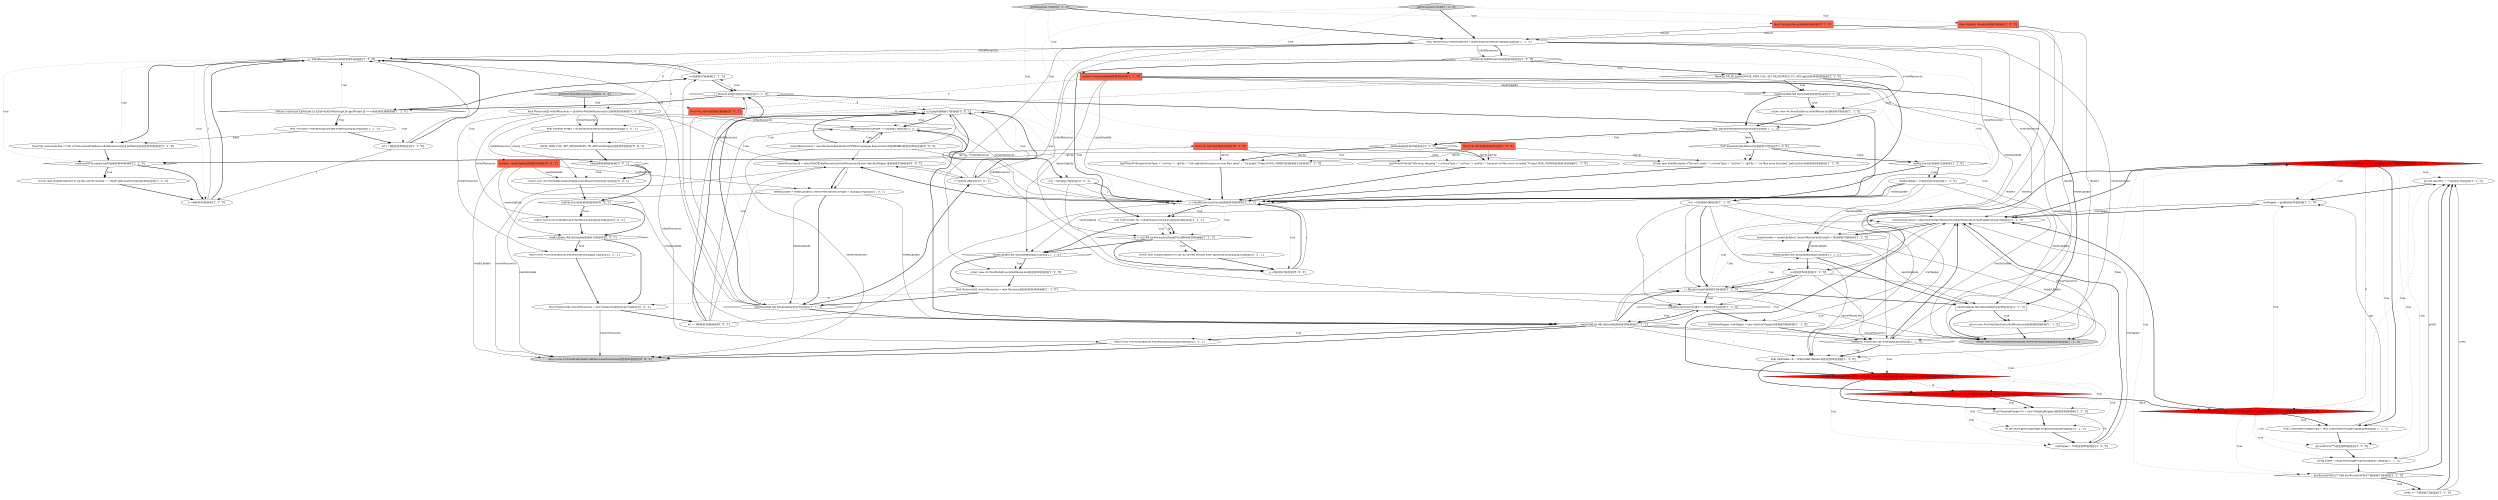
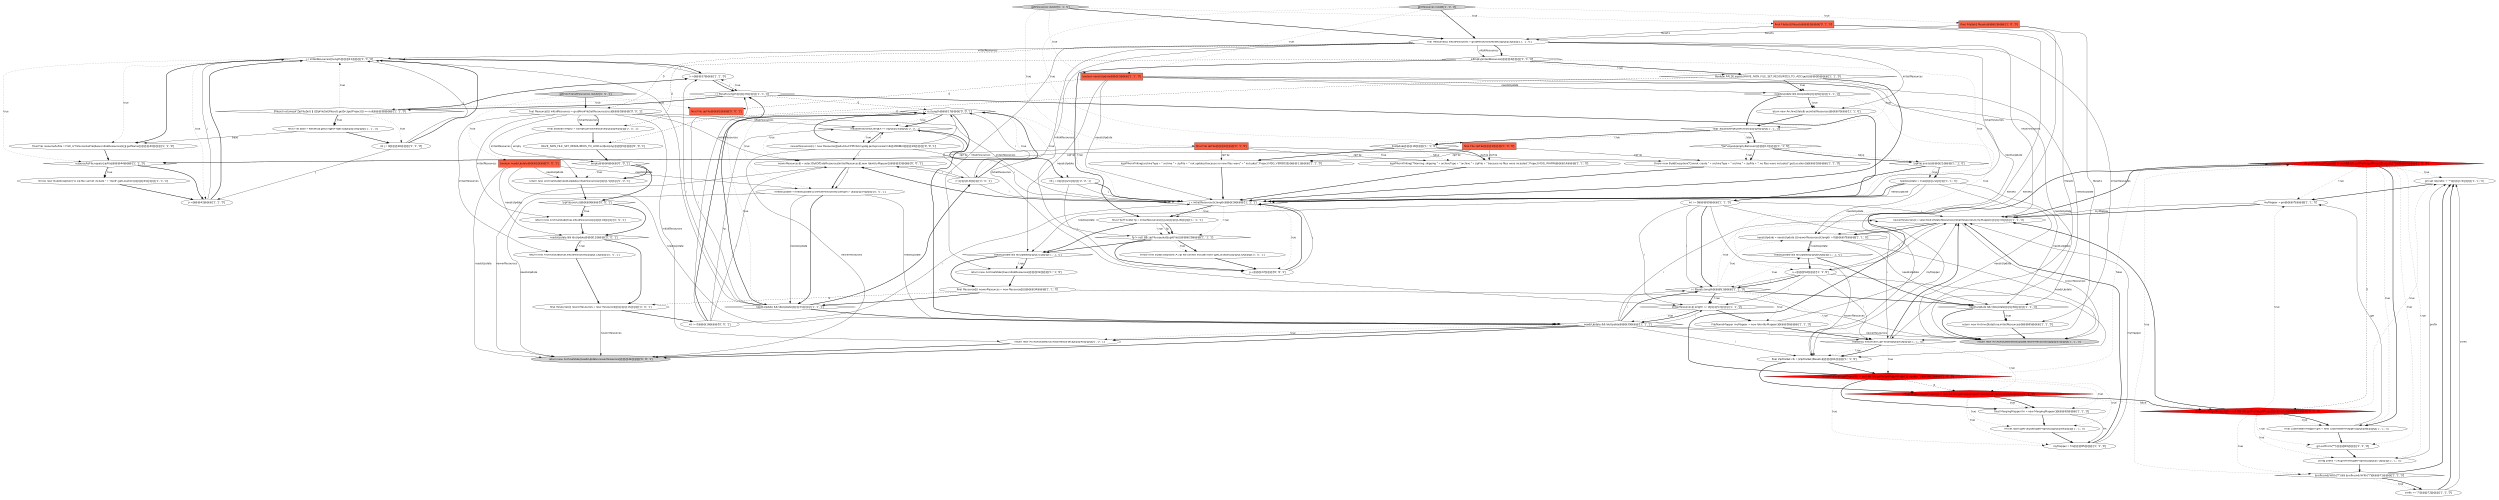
(1672, 81) -> (1674, 81)
(723, 229) -> (724, 229)
(1991, 307) -> (2003, 307)
